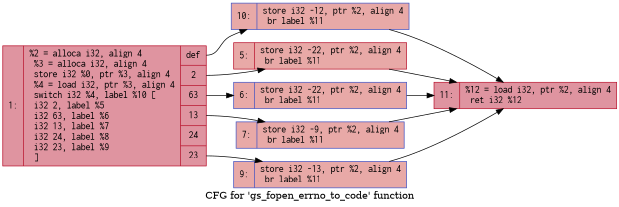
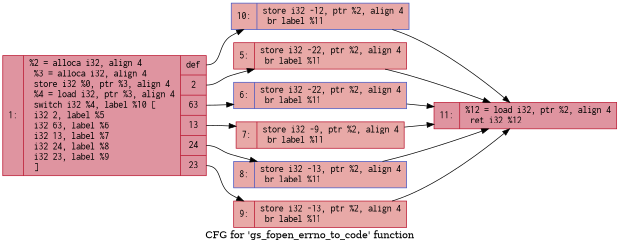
(320, 135) -> (320, 135)
none -> (320, 175)
(320, 175) -> (320, 214)
